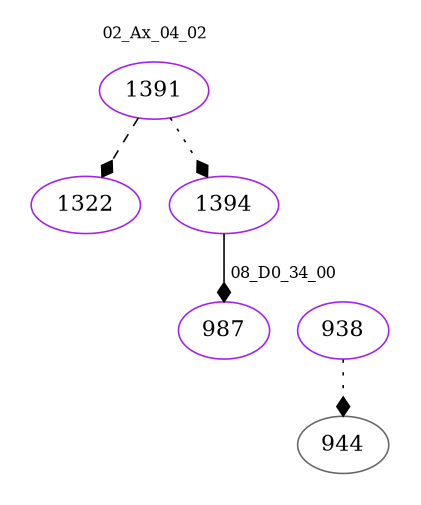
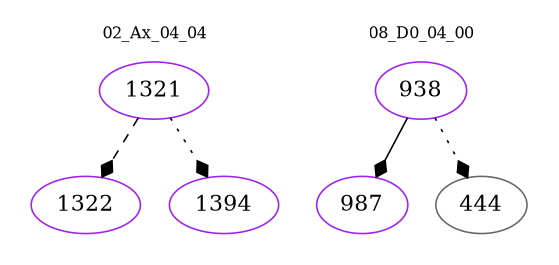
(155, 34) -> (155, 34)
(154, 91) -> (154, 91)
(224, 269) -> (396, 139)
(284, 274) -> (422, 34)
(343, 445) -> (481, 205)
